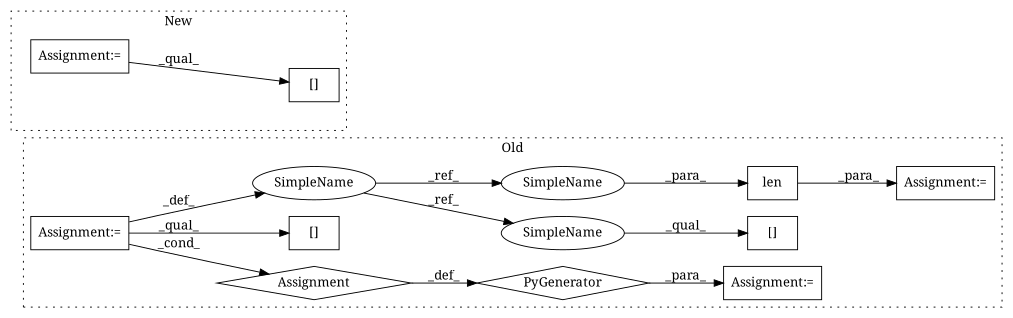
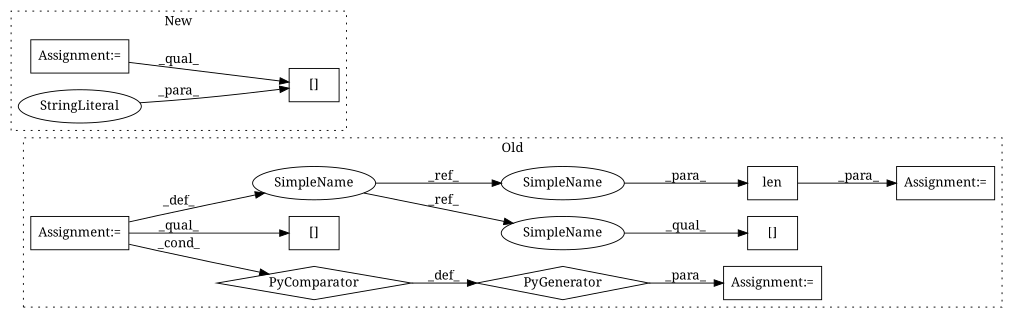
none -> (80, 106)
(314, 283) -> (314, 283)
